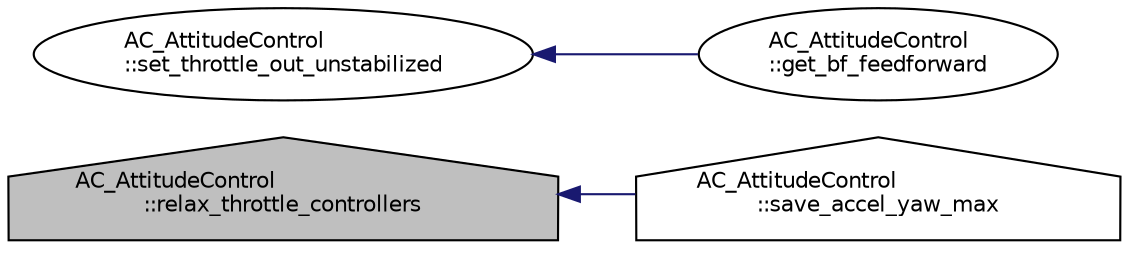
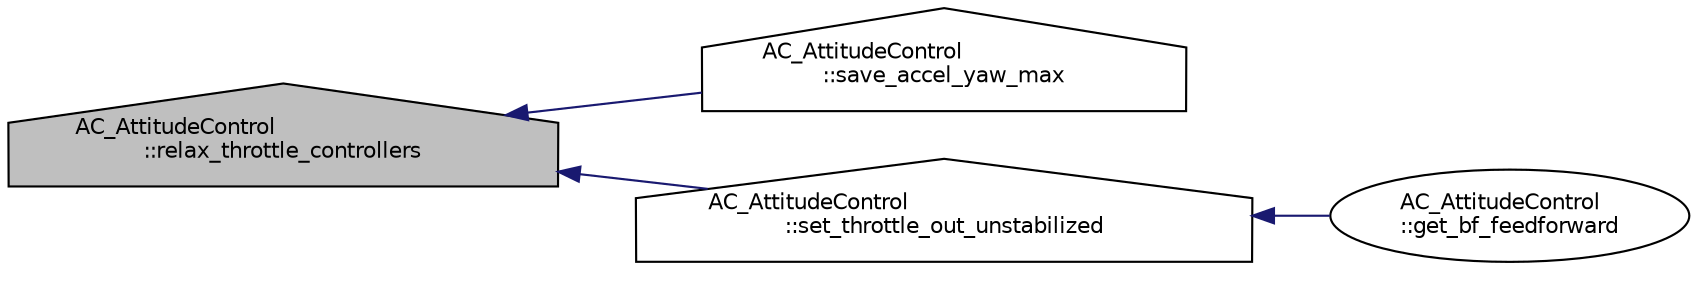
(283, 54) -> (944, 216)
none -> (644, 182)
